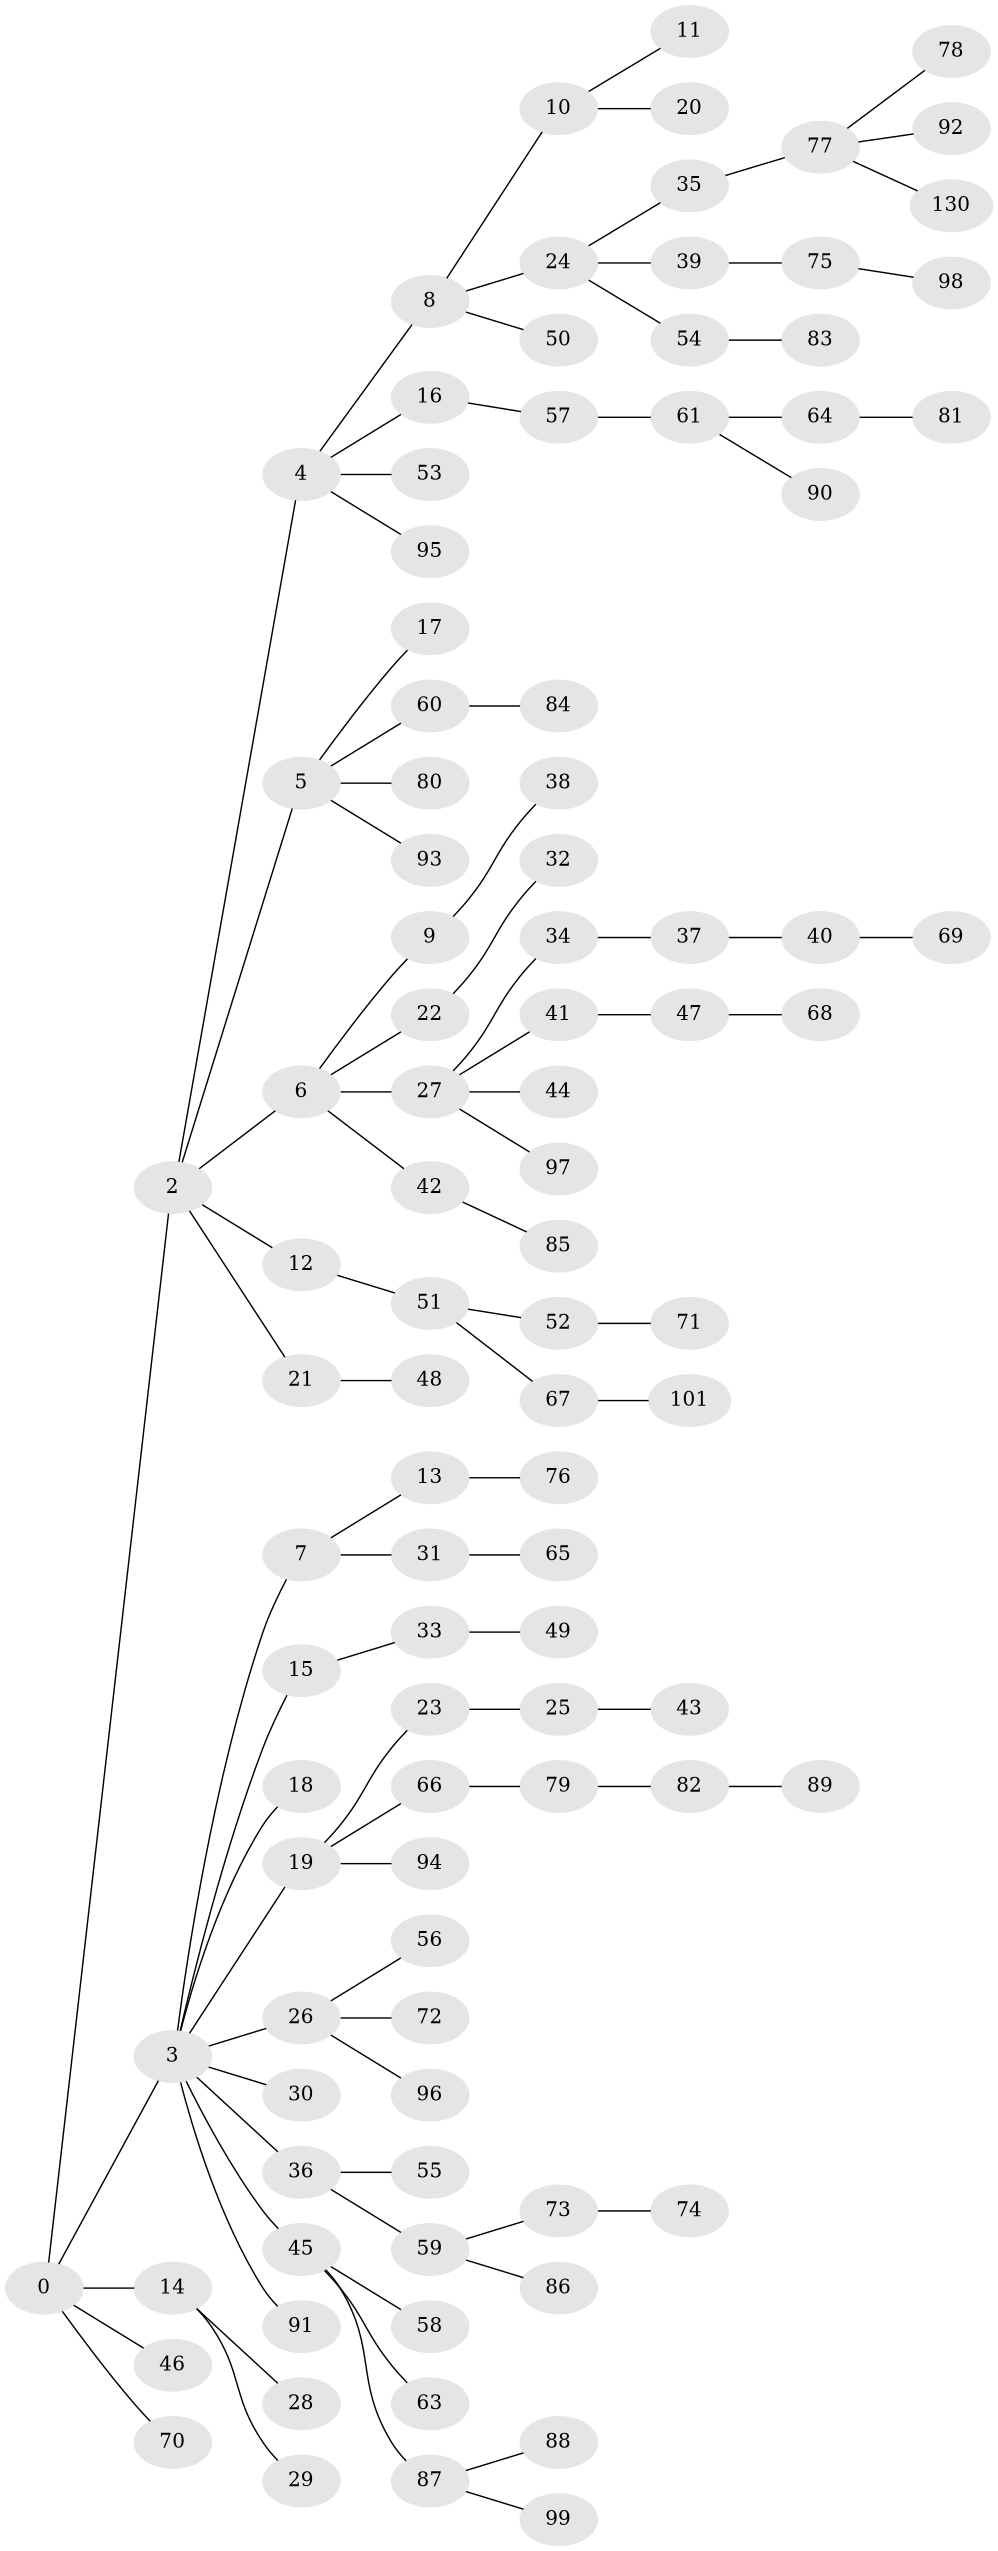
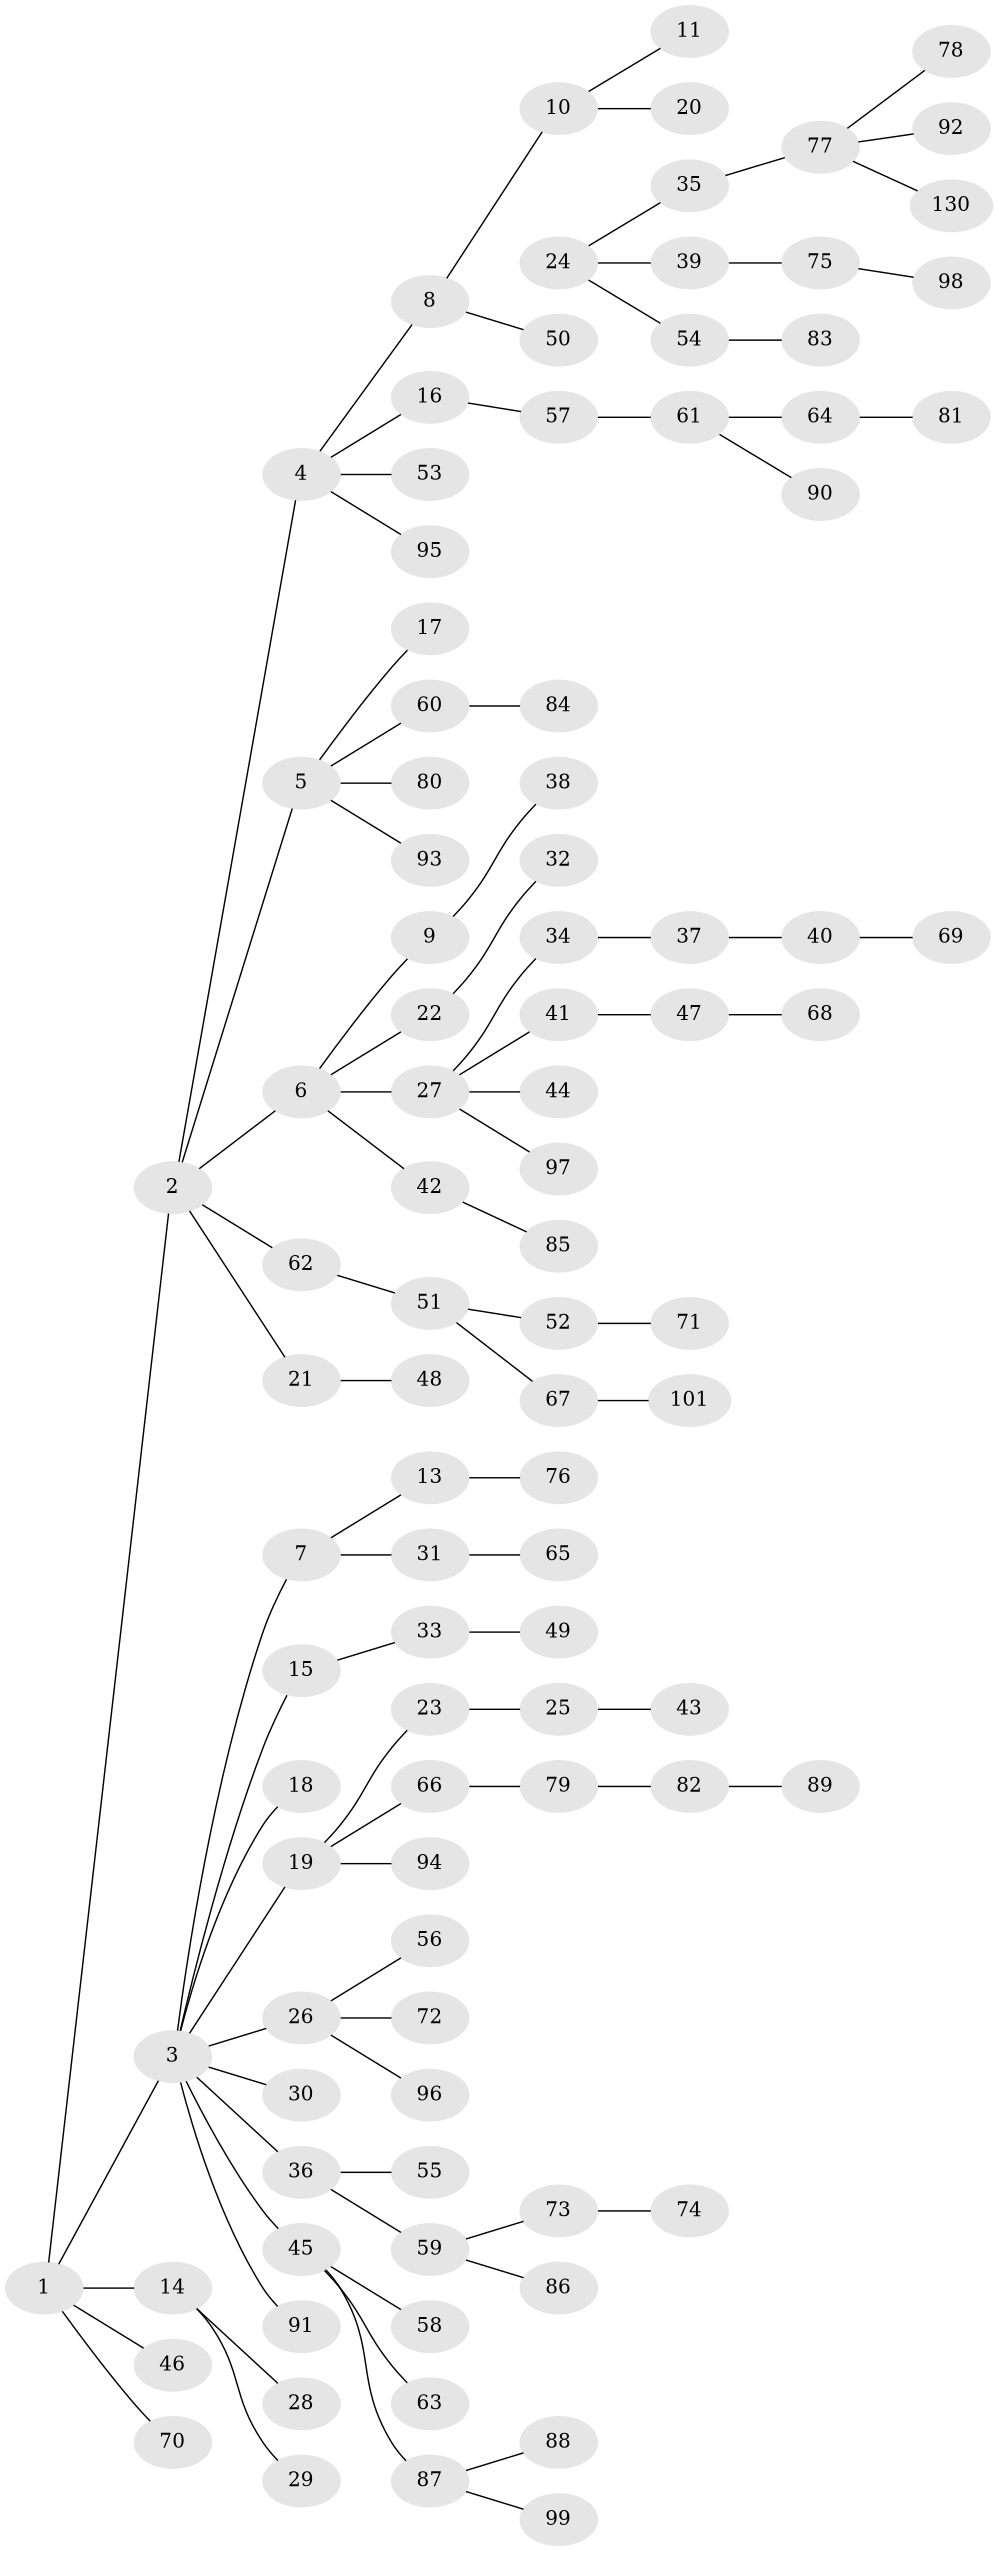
(495, 282) -> none
(302, 1265) -> (302, 1265)
(44, 2288) -> (44, 2288)
